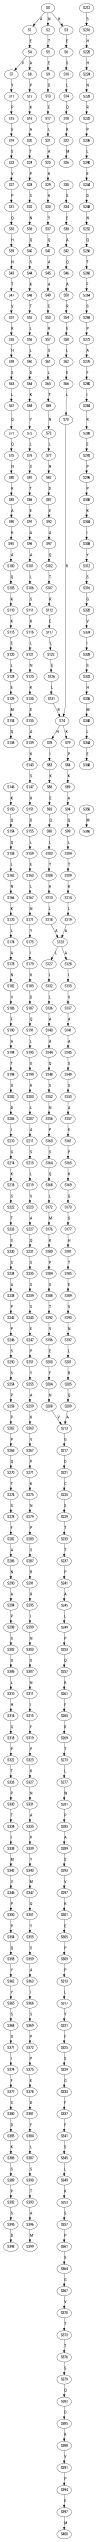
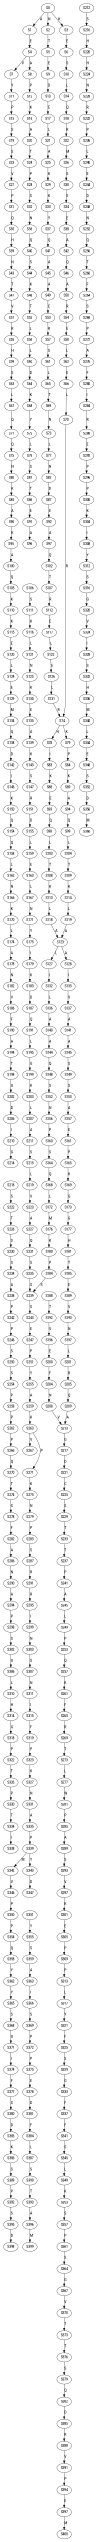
none -> (66, 173)
(30, 566) -> none
none -> (11, 765)
none -> (87, 787)
(11, 1173) -> none
(49, 1284) -> (40, 1284)
(30, 1461) -> (40, 1450)
(11, 1859) -> (21, 1859)
(31, 1882) -> (31, 1882)
(30, 1903) -> none
